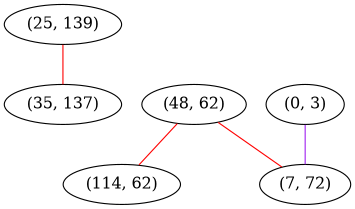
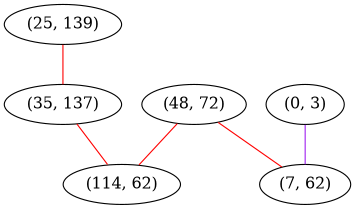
(194, 104) -> (194, 104)
none -> (92, 144)
(305, 184) -> (305, 184)
